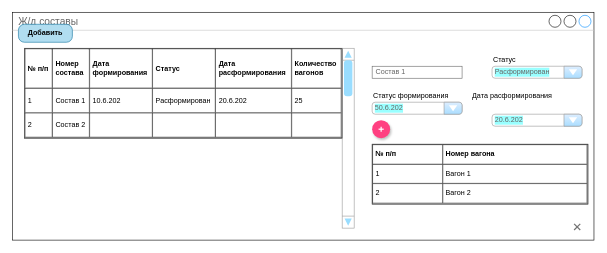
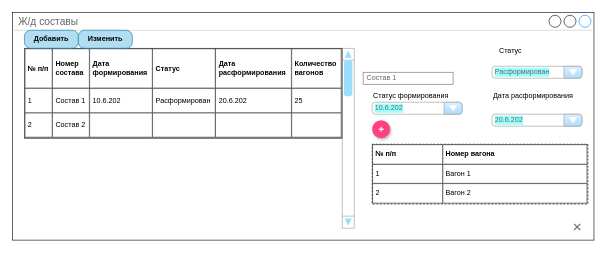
(45, 33) -> (51, 39)
none -> (105, 39)
(537, 60) -> (543, 51)
(417, 72) -> (408, 78)
(516, 96) -> (537, 96)
(390, 108) -> (390, 108)
(480, 174) -> (480, 174)
